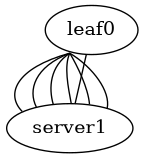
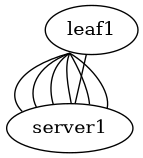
(92, 30) -> (92, 30)
